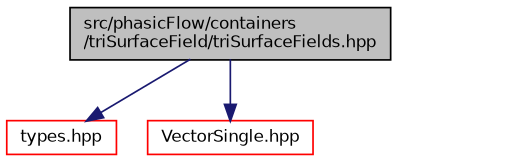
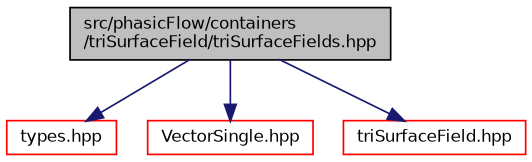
none -> (435, 138)
